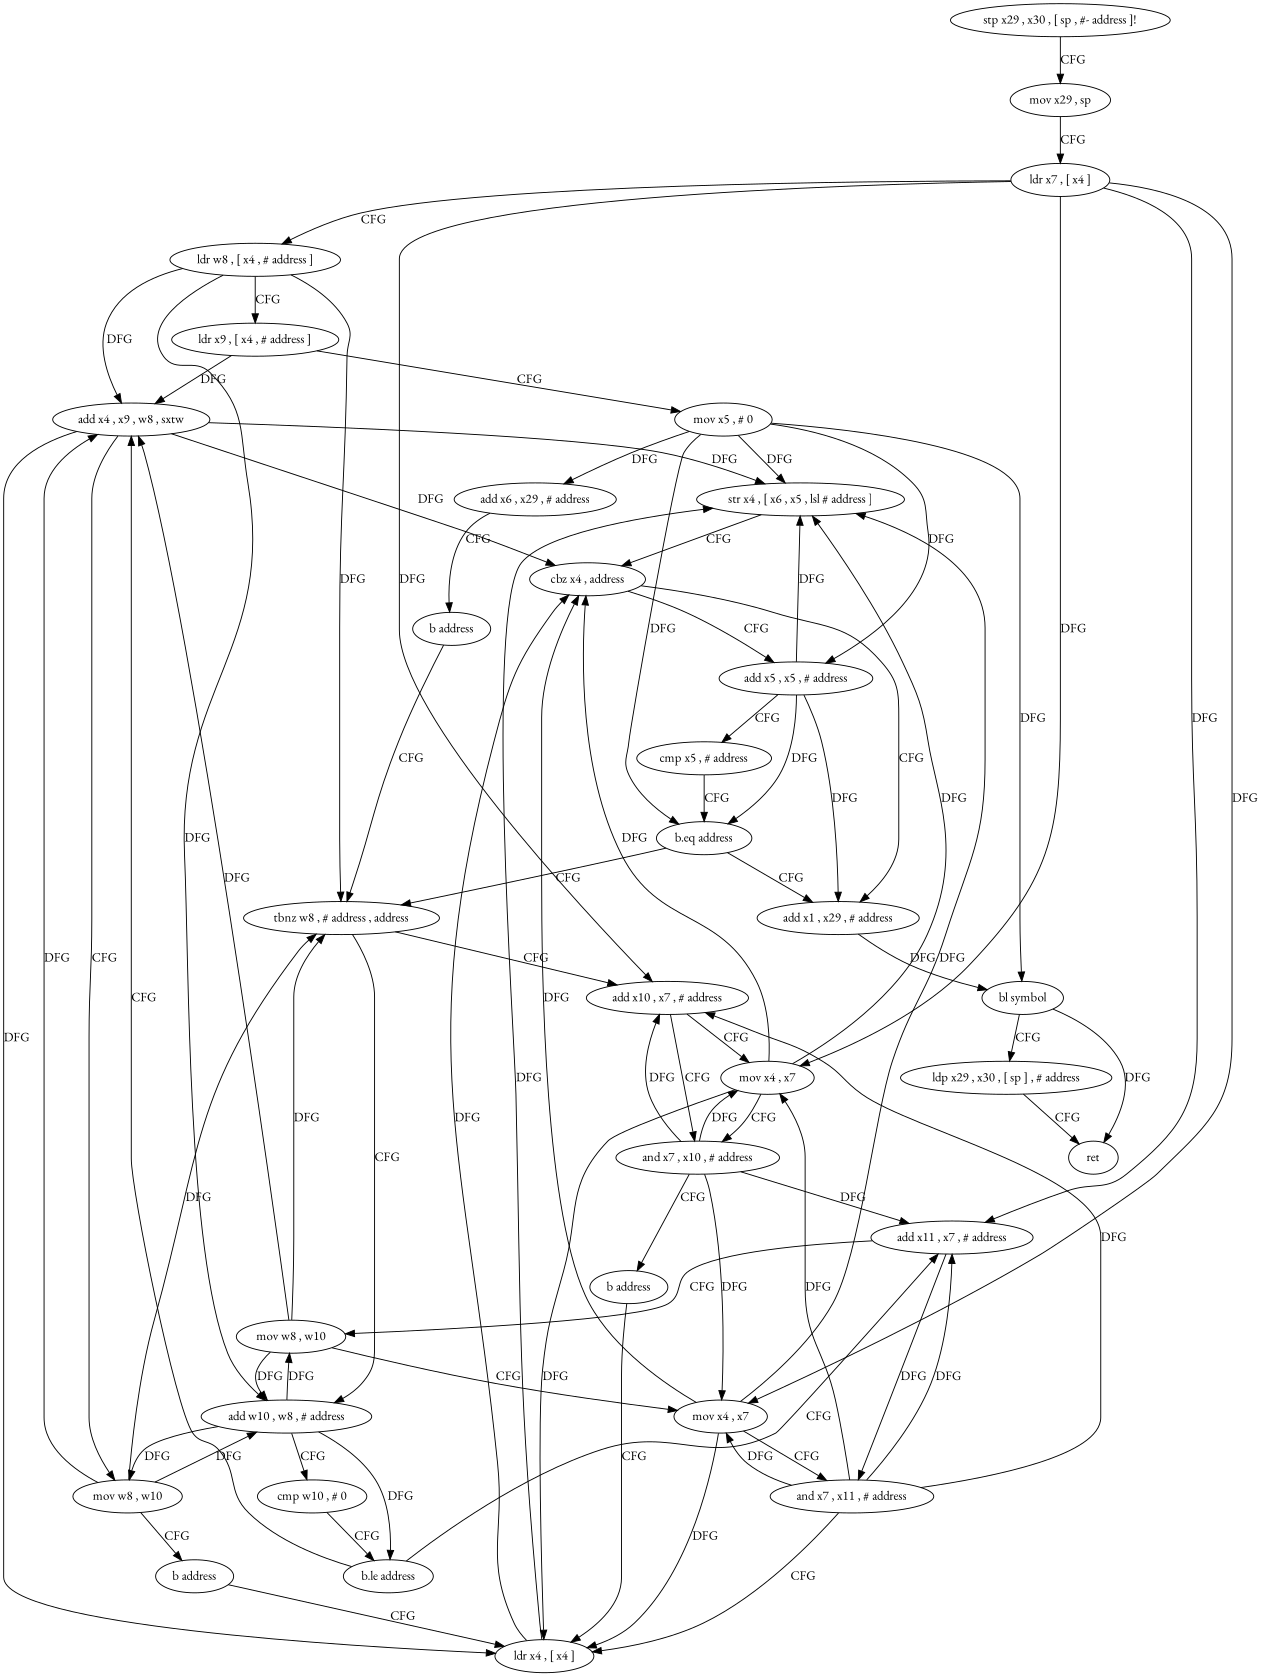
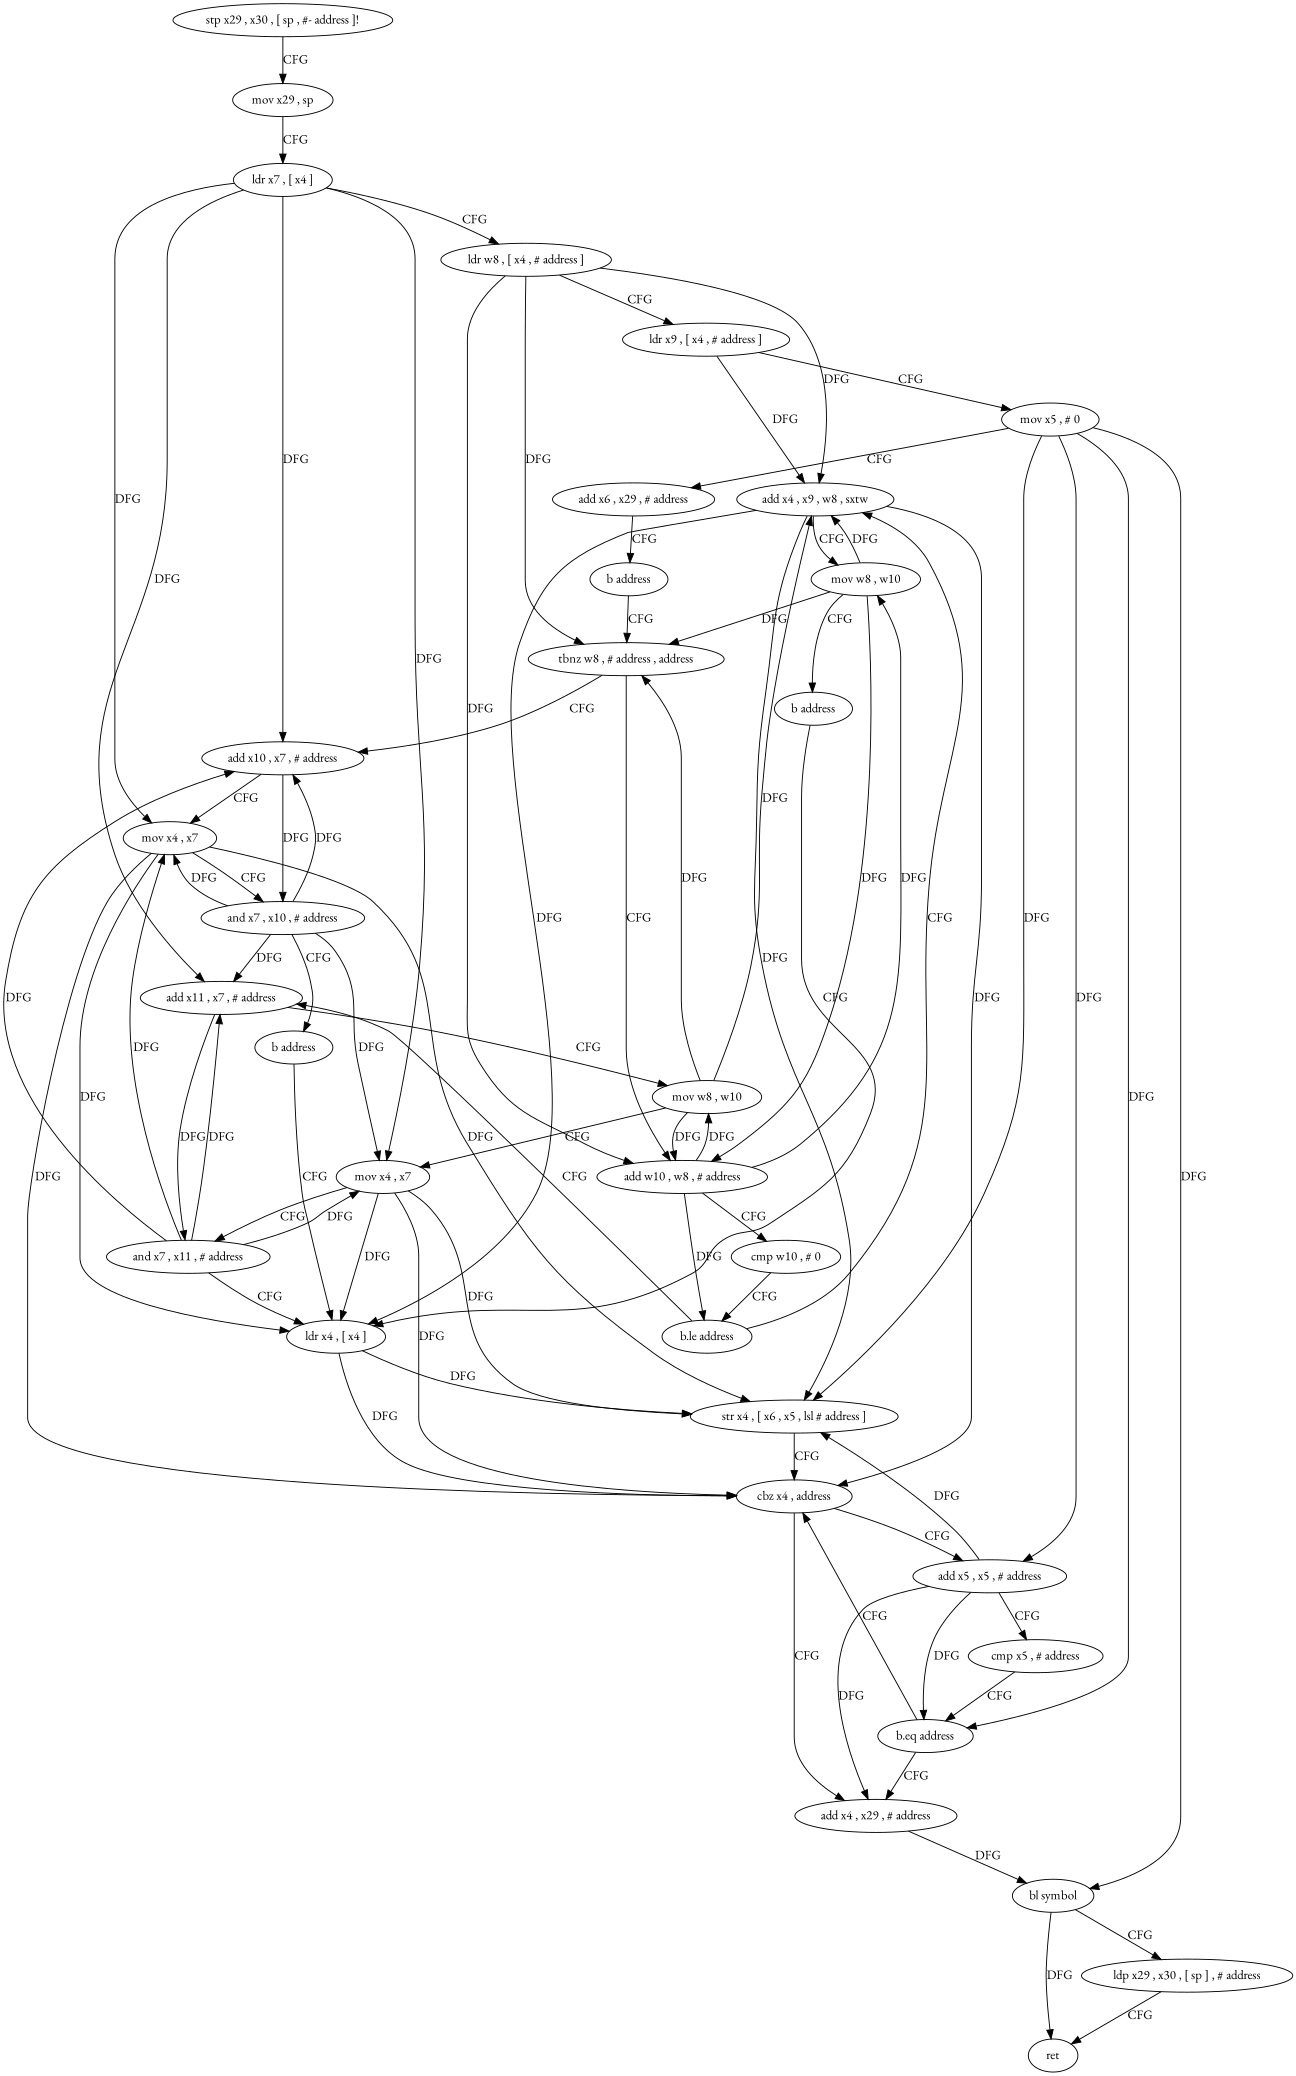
(645, 459) -> (880, 459)
(532, 878) -> (862, 1620)
(838, 918) -> (876, 1816)
(698, 1078) -> (296, 838)
